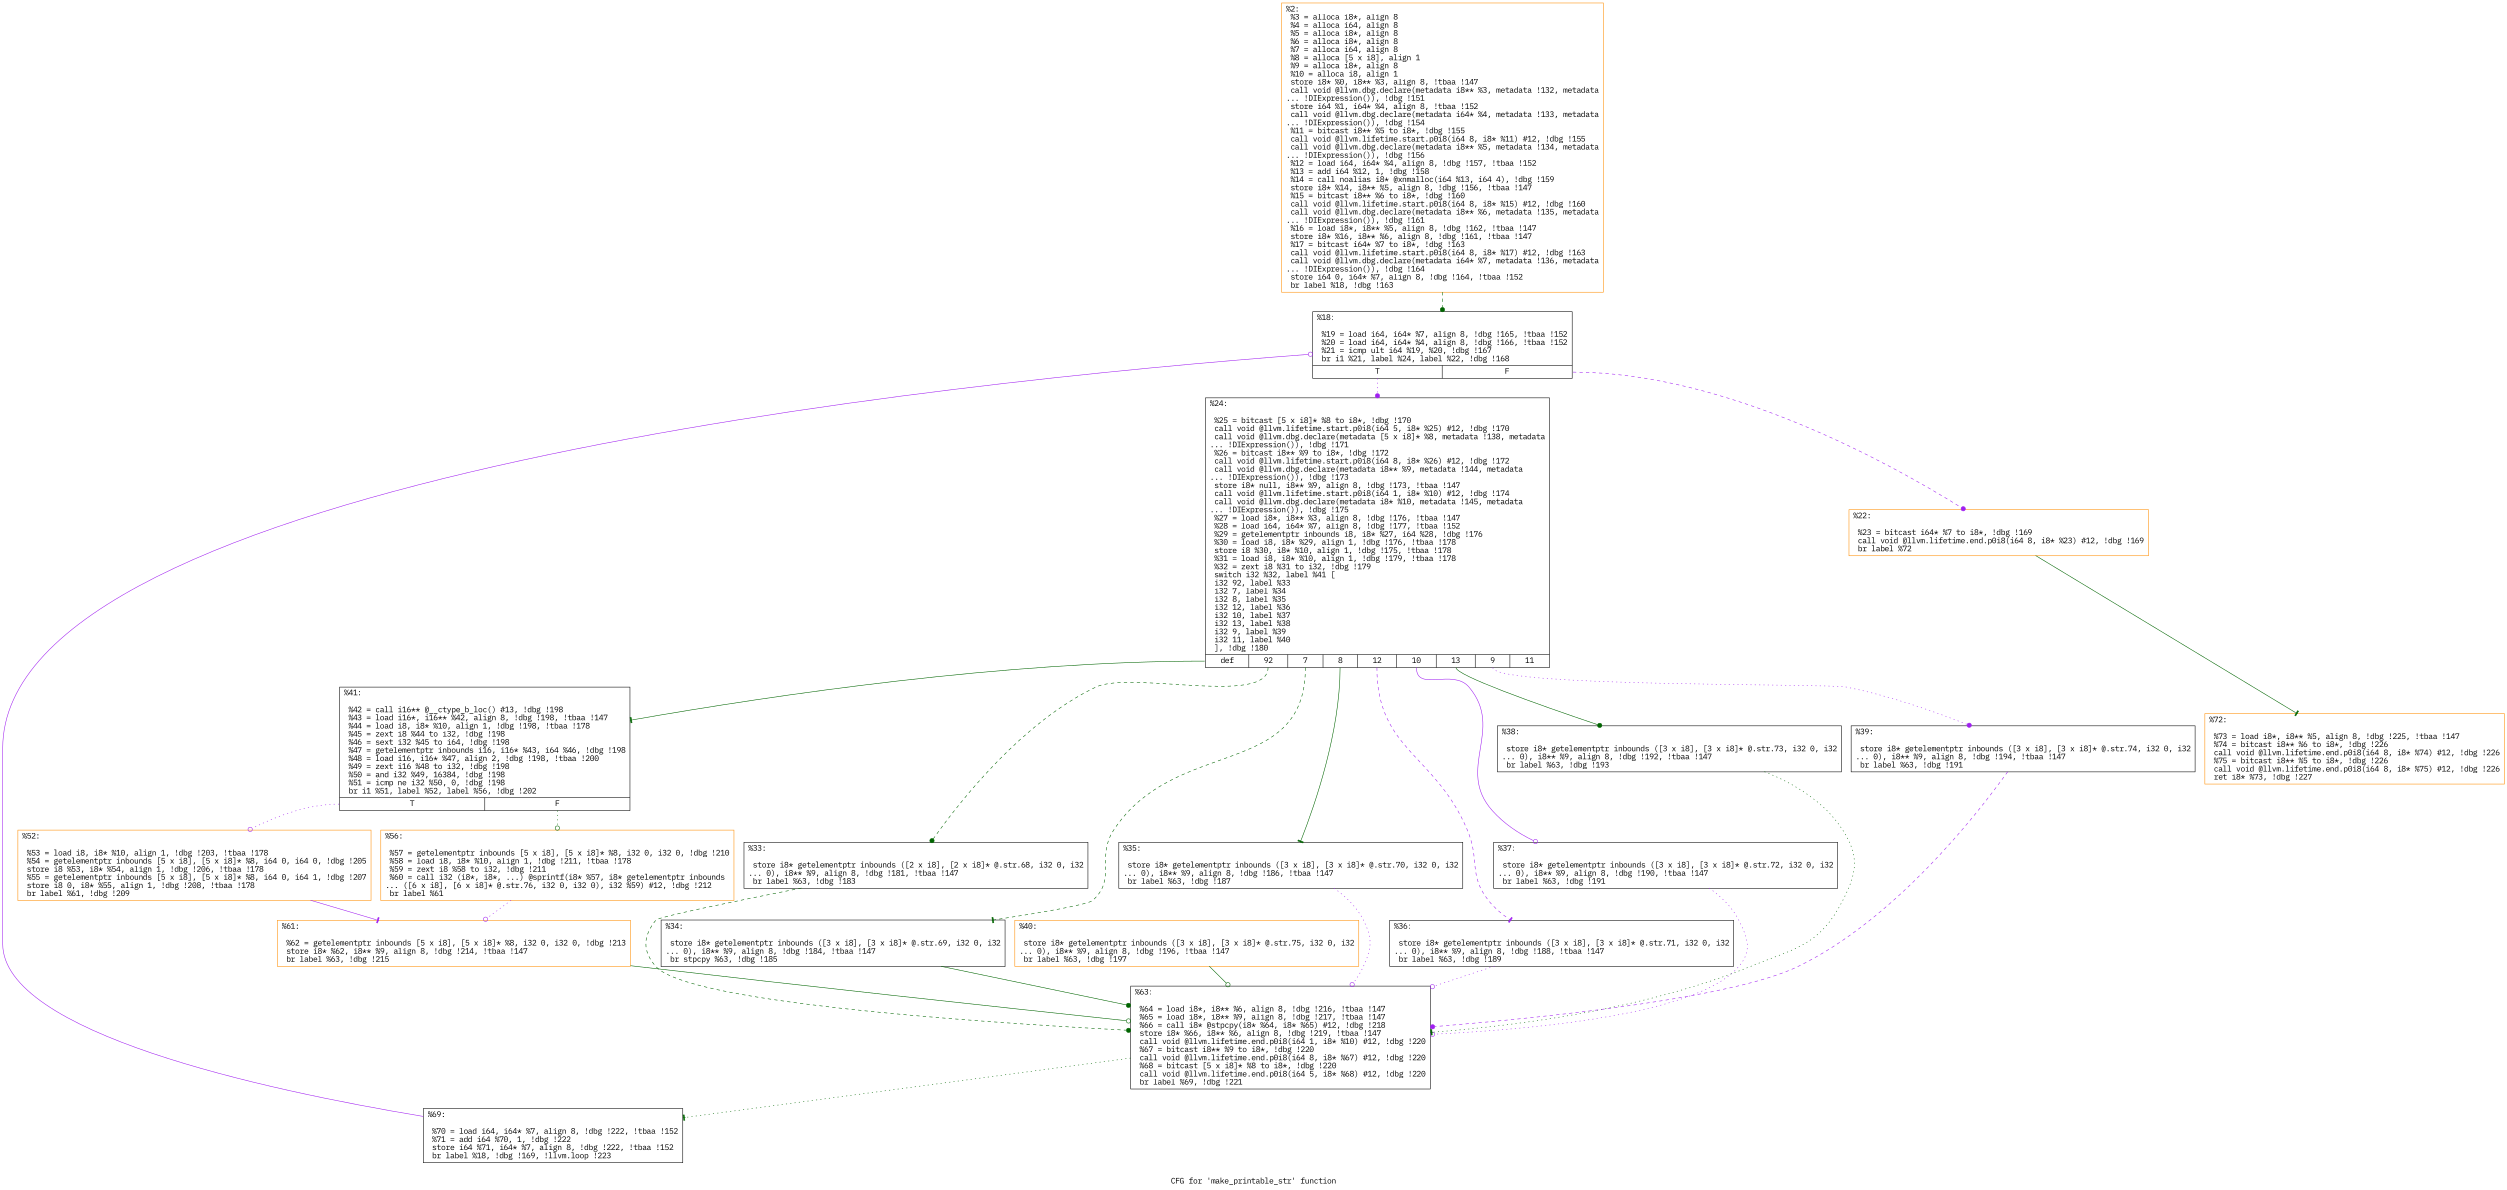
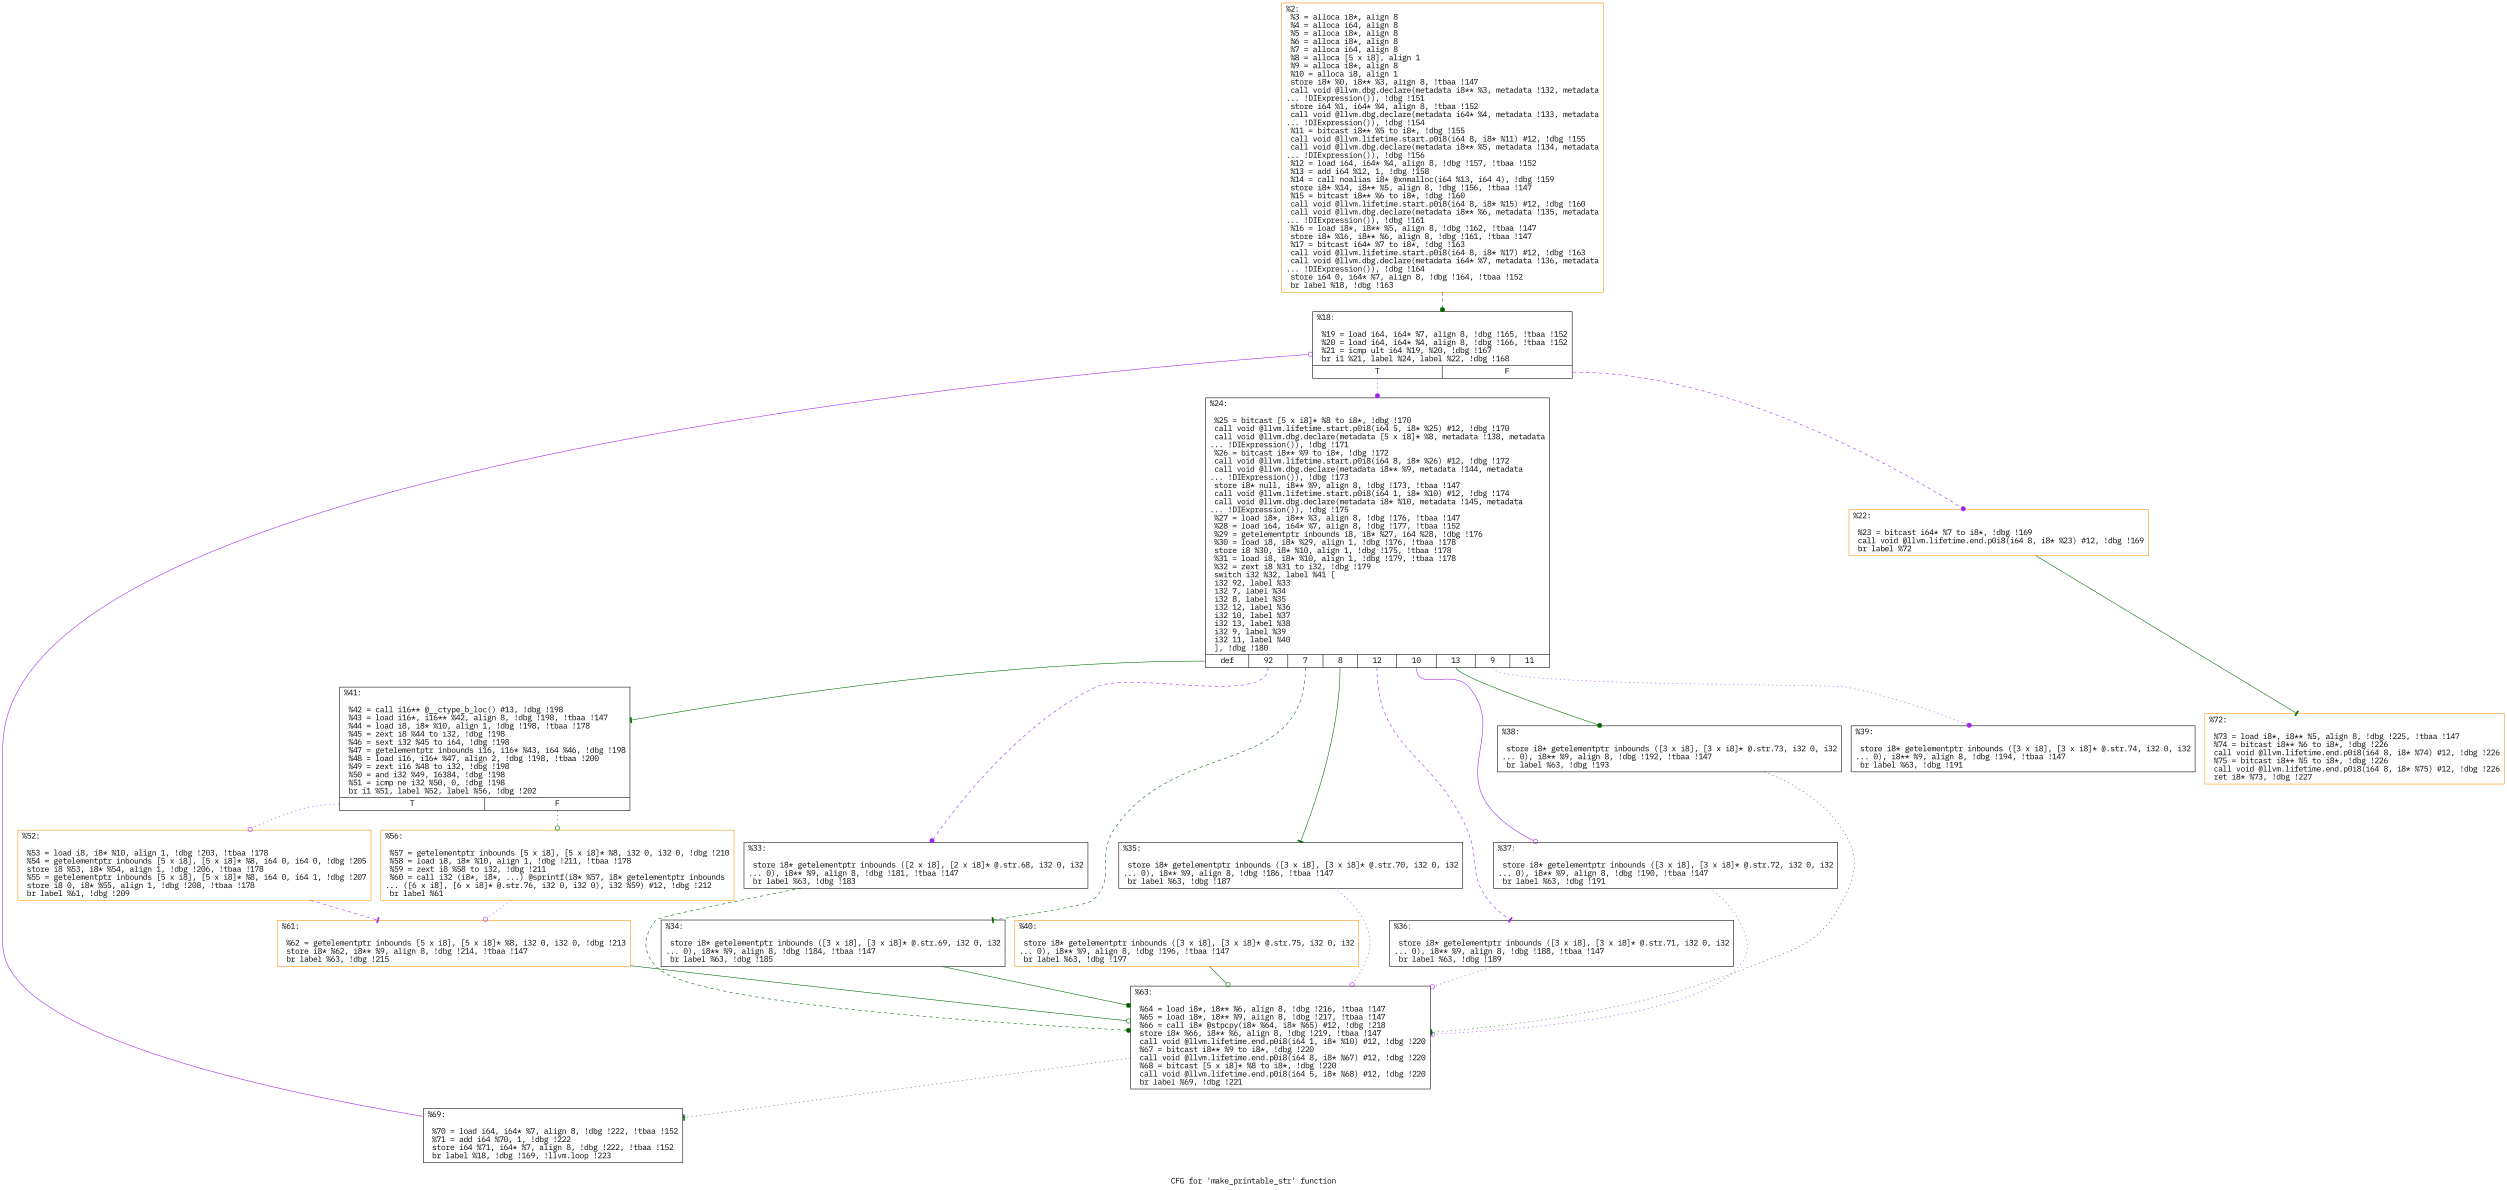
(1077, 698) -> (1077, 698)
(343, 910) -> (343, 910)
(722, 960) -> (719, 960)
(1760, 980) -> none
